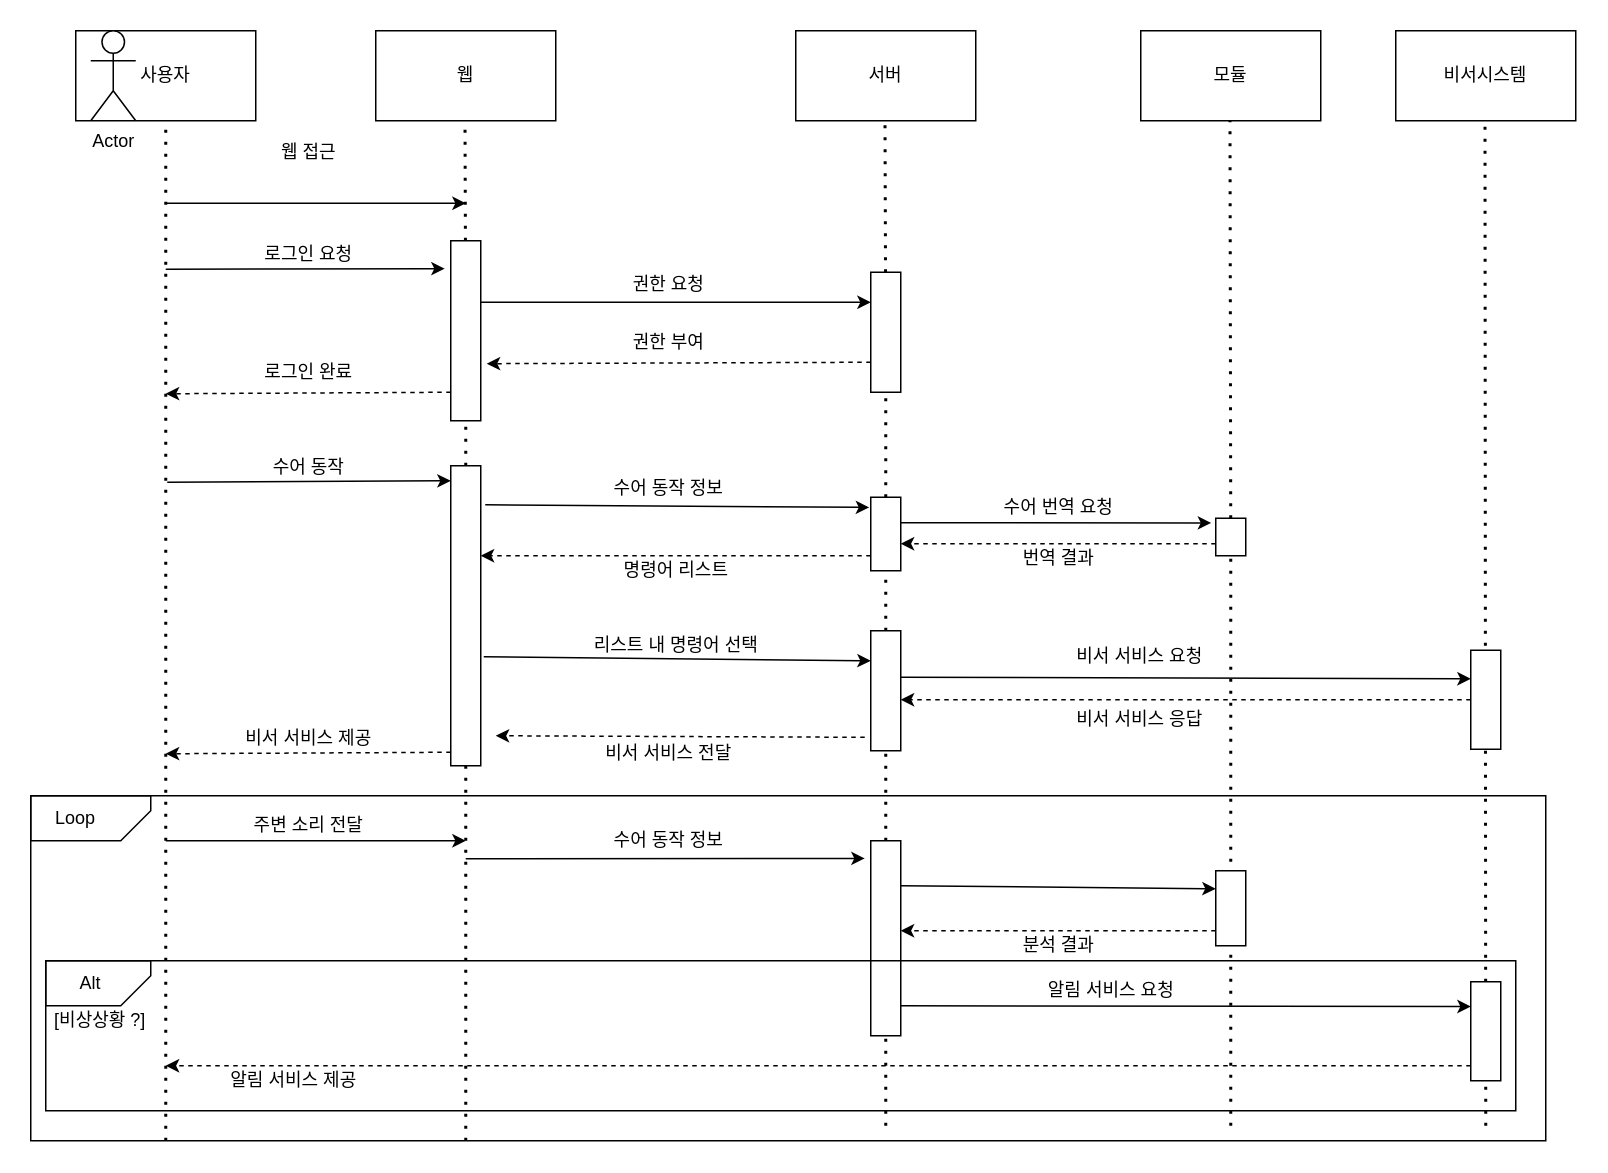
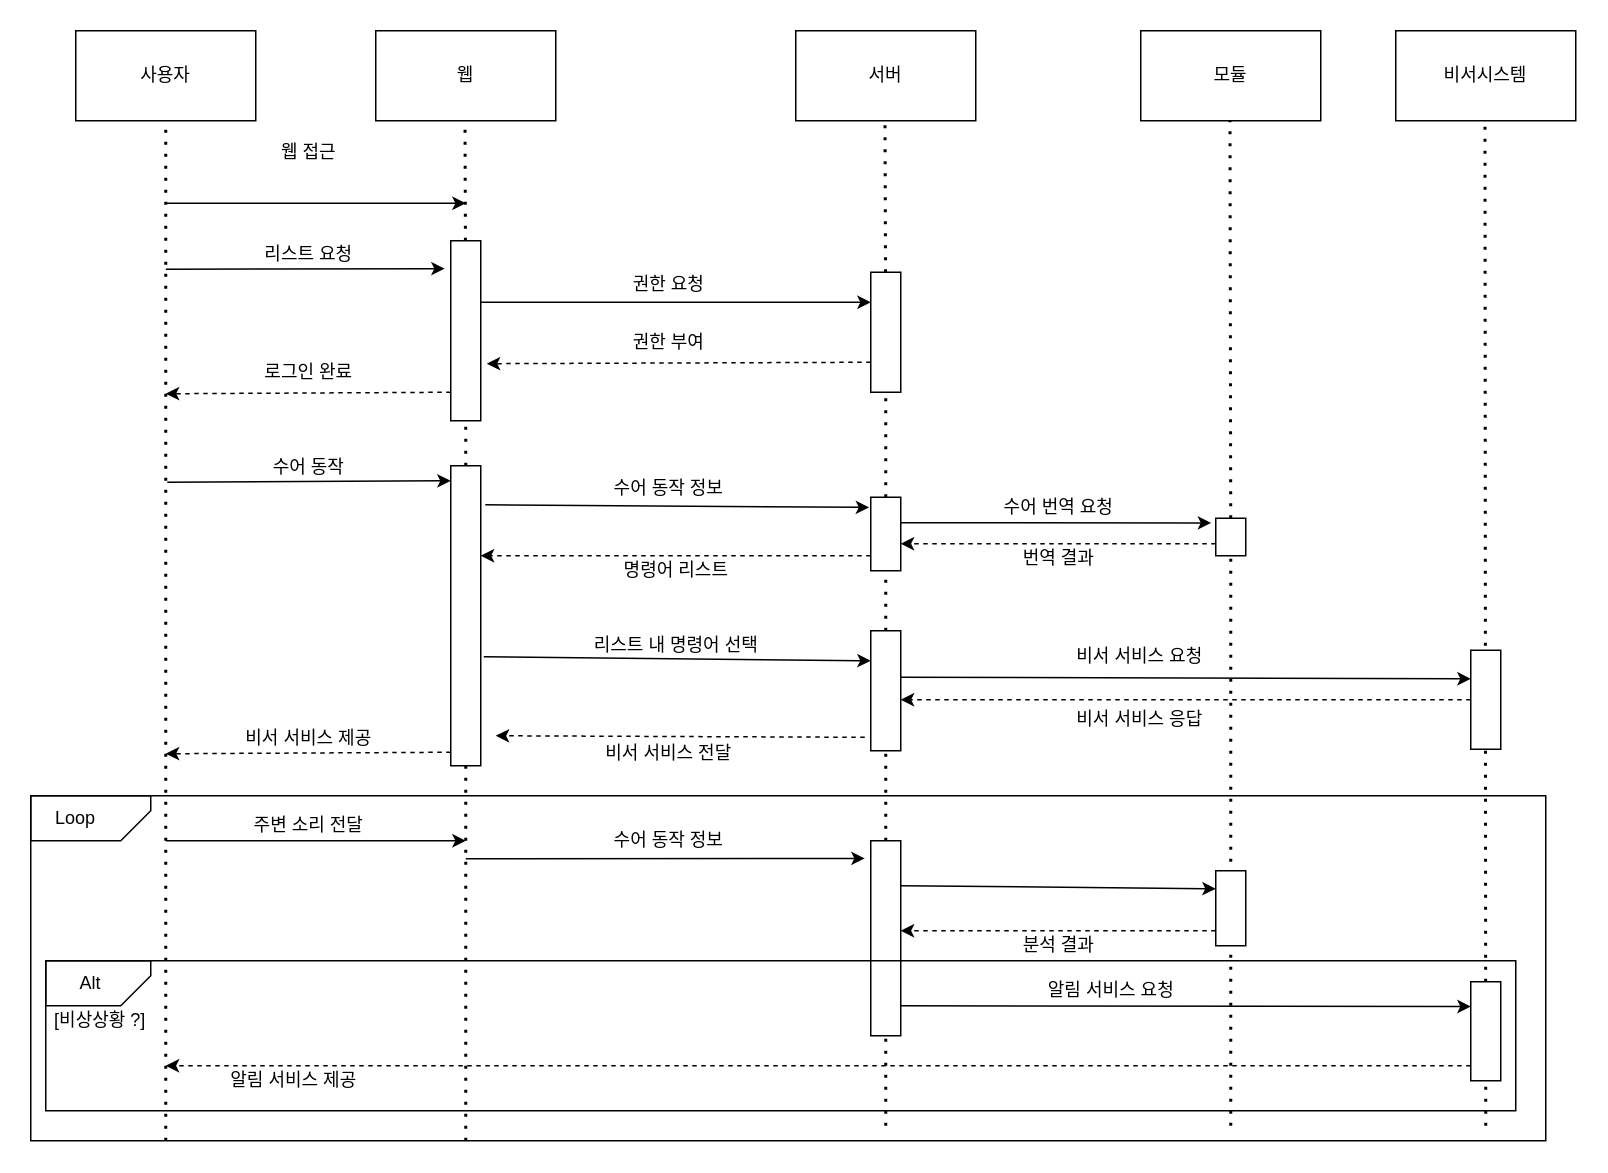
(113, 76) -> none
(309, 254) -> (309, 254)
